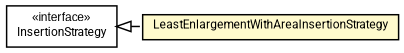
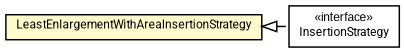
(137, 26) -> (283, 26)
